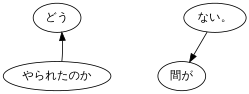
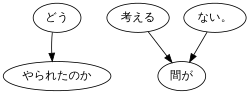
none -> (138, 18)
(63, 51) -> (52, 43)
